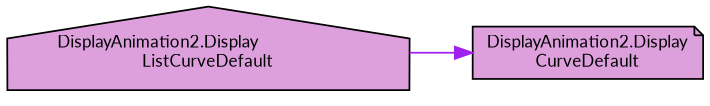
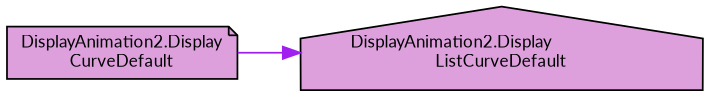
(432, 53) -> (260, 53)
